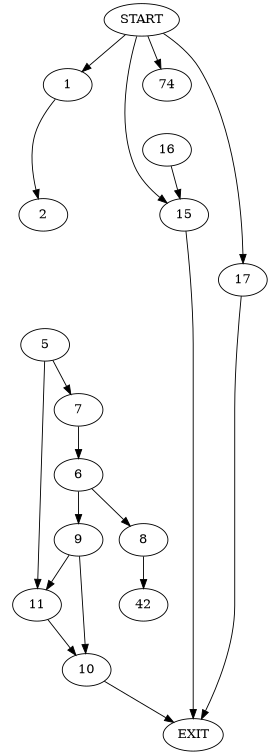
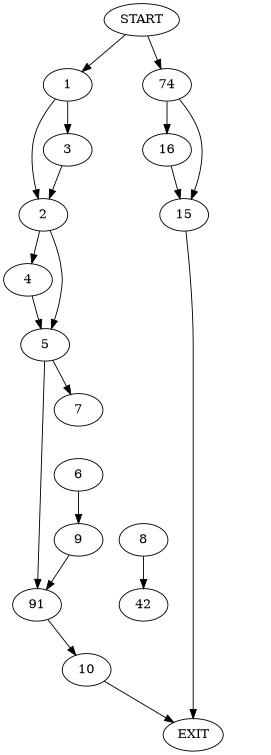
none -> (167, 113)
(125, 122) -> (201, 142)
none -> (68, 150)
none -> (62, 275)
none -> (28, 280)
(243, 280) -> none
(79, 438) -> none
(108, 504) -> none
(82, 600) -> none
(37, 605) -> (37, 605)
